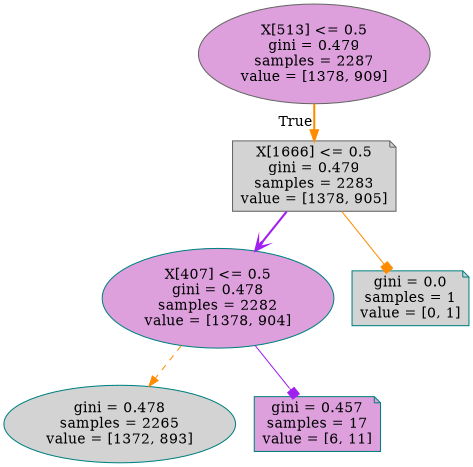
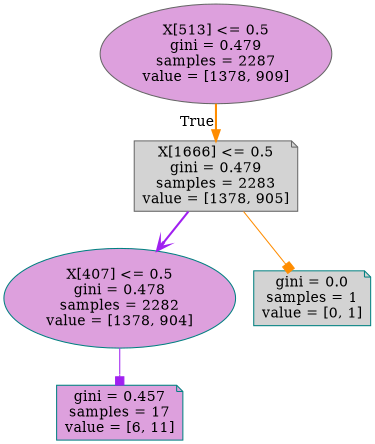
(120, 424) -> none
